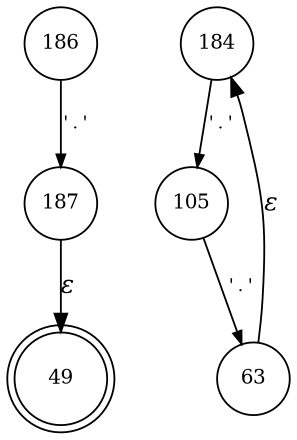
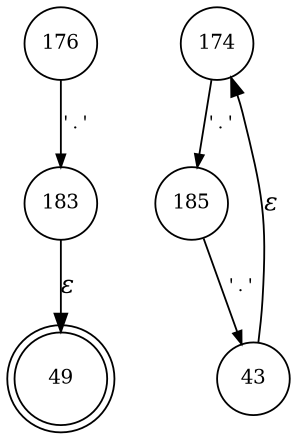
(61, 44) -> (61, 44)
(217, 44) -> (217, 44)
(61, 203) -> (61, 203)
(192, 203) -> (192, 203)
(253, 379) -> (253, 379)
